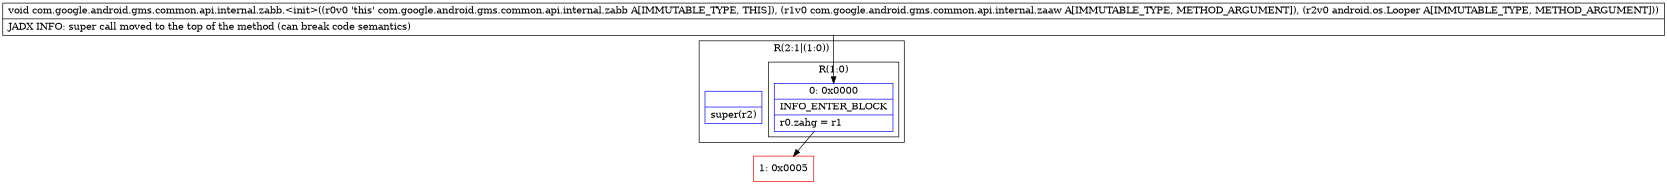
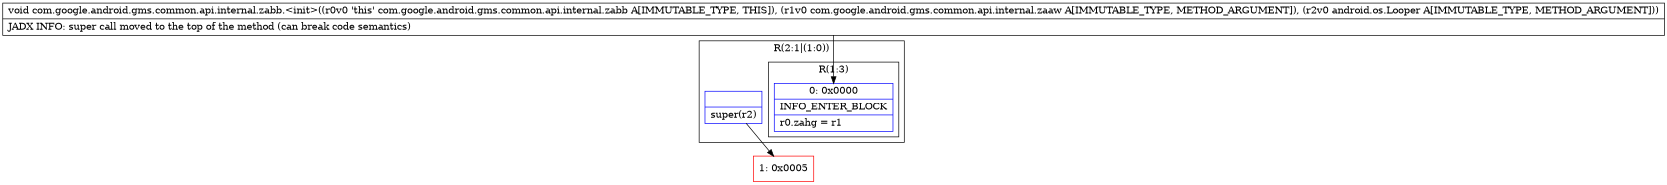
(834, 70) -> (834, 70)
(806, 141) -> (758, 137)
